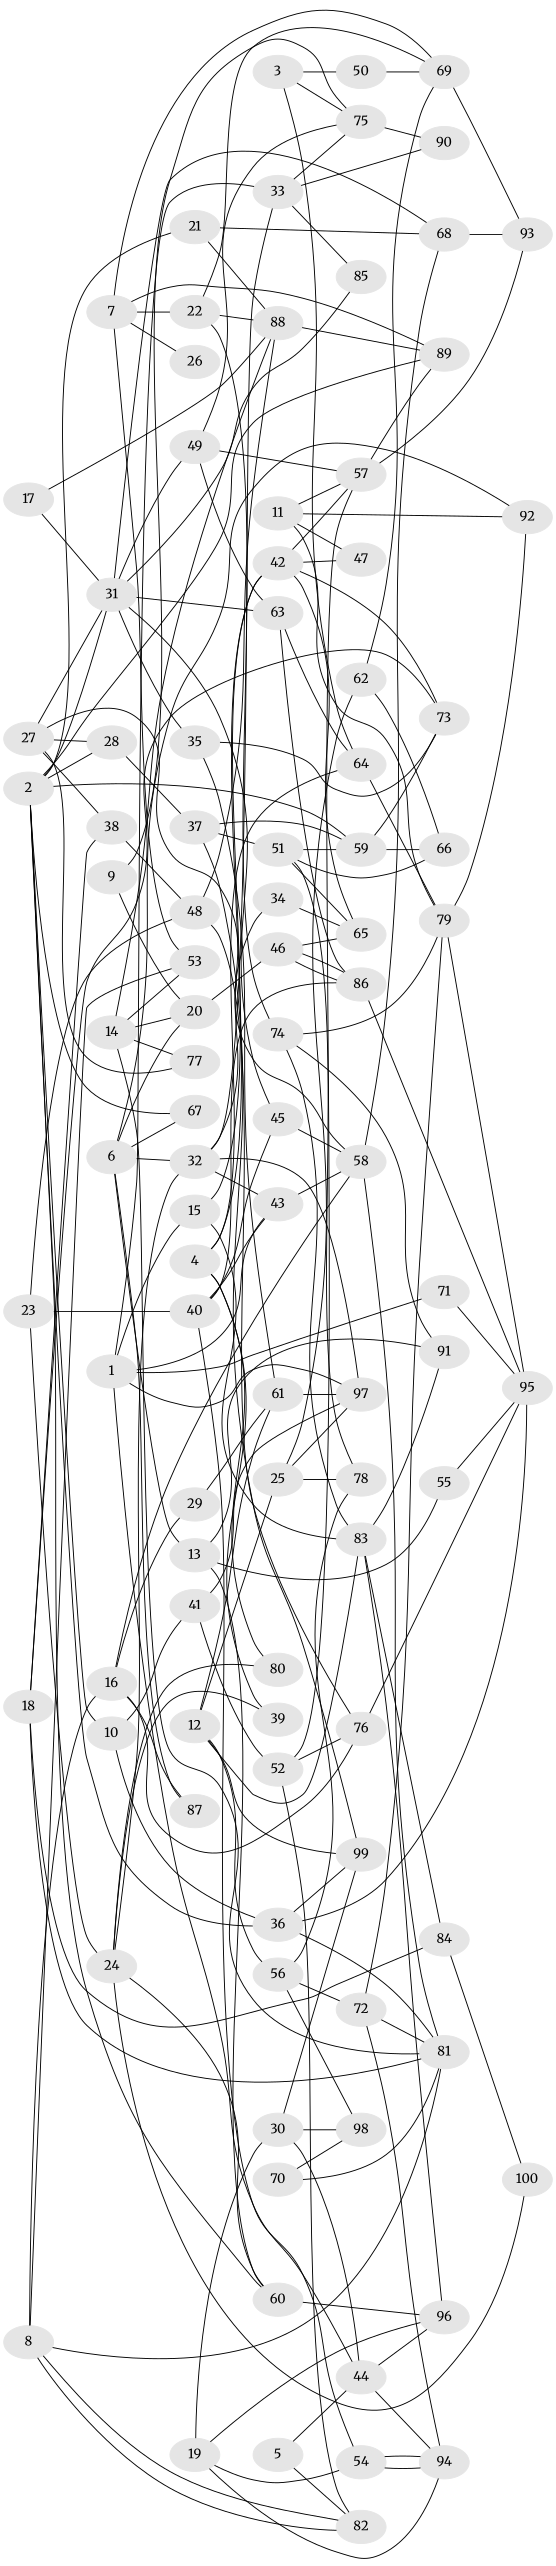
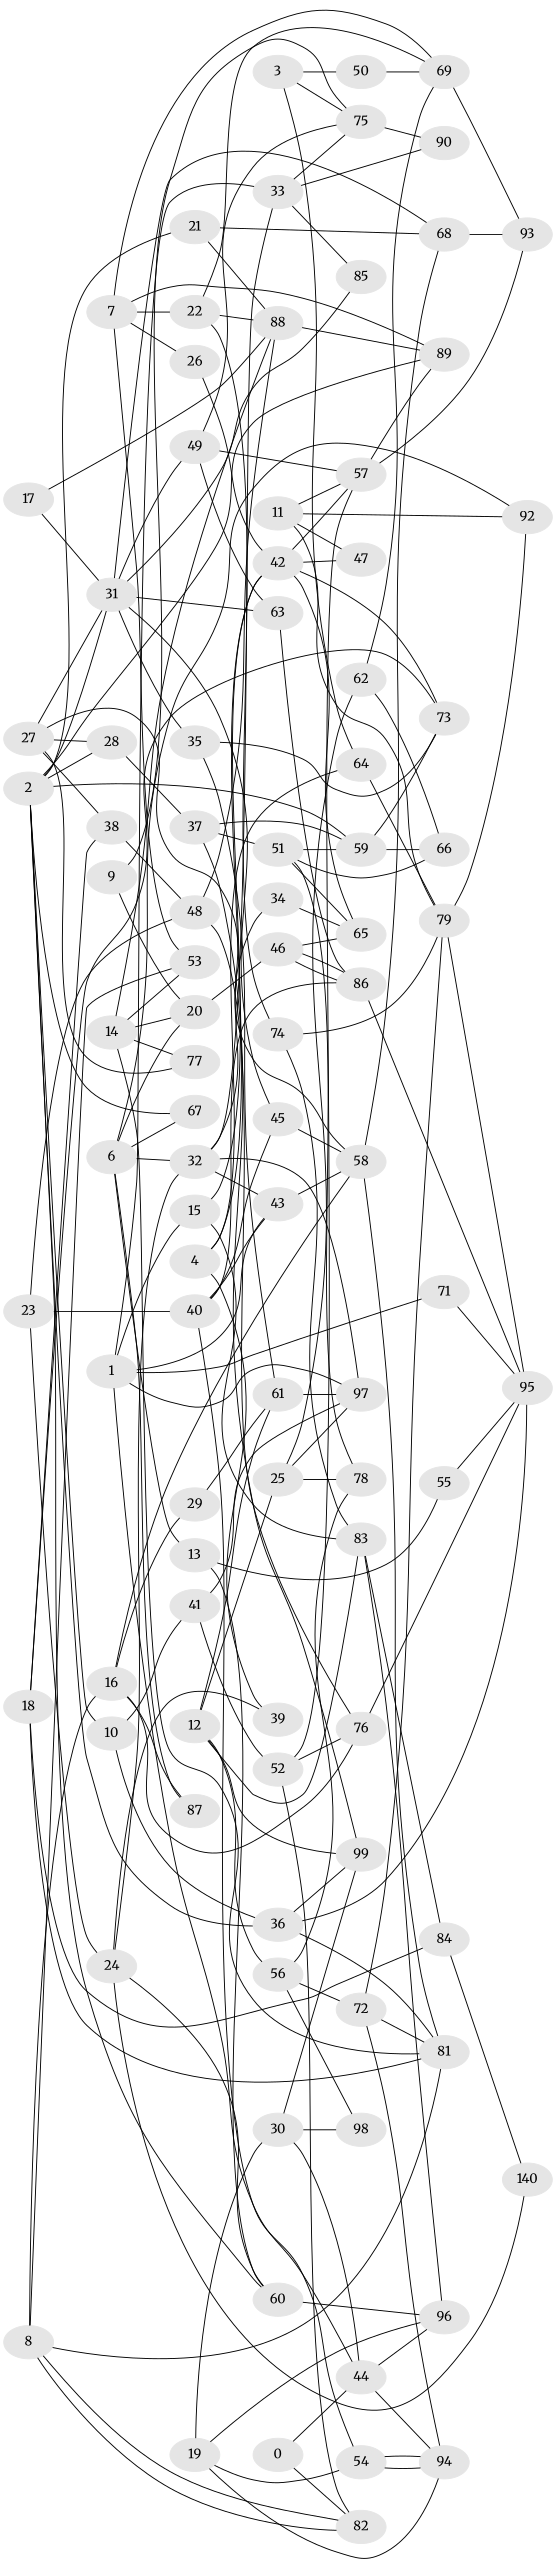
none -> (226, 443)
(312, 692) -> none
(444, 1352) -> none
(278, 1670) -> none
(278, 2180) -> none
(527, 2180) -> (527, 2180)
(278, 2455) -> (278, 2455)
